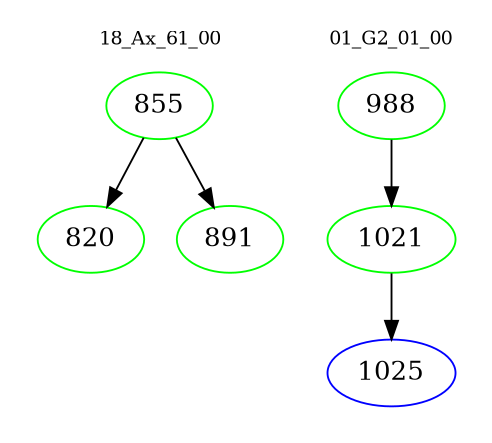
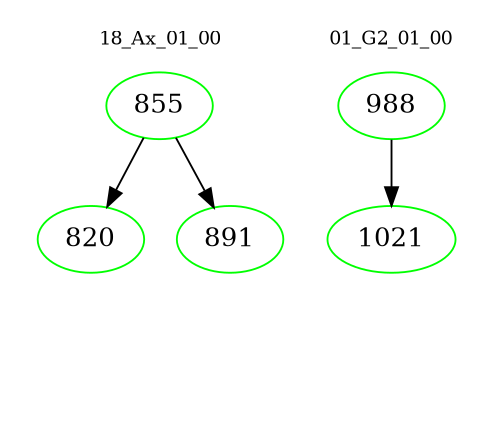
(161, 40) -> (161, 40)
(392, 373) -> none
